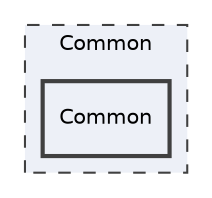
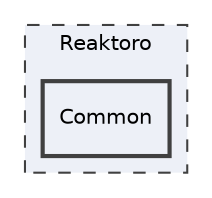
(106, 45) -> (106, 45)
